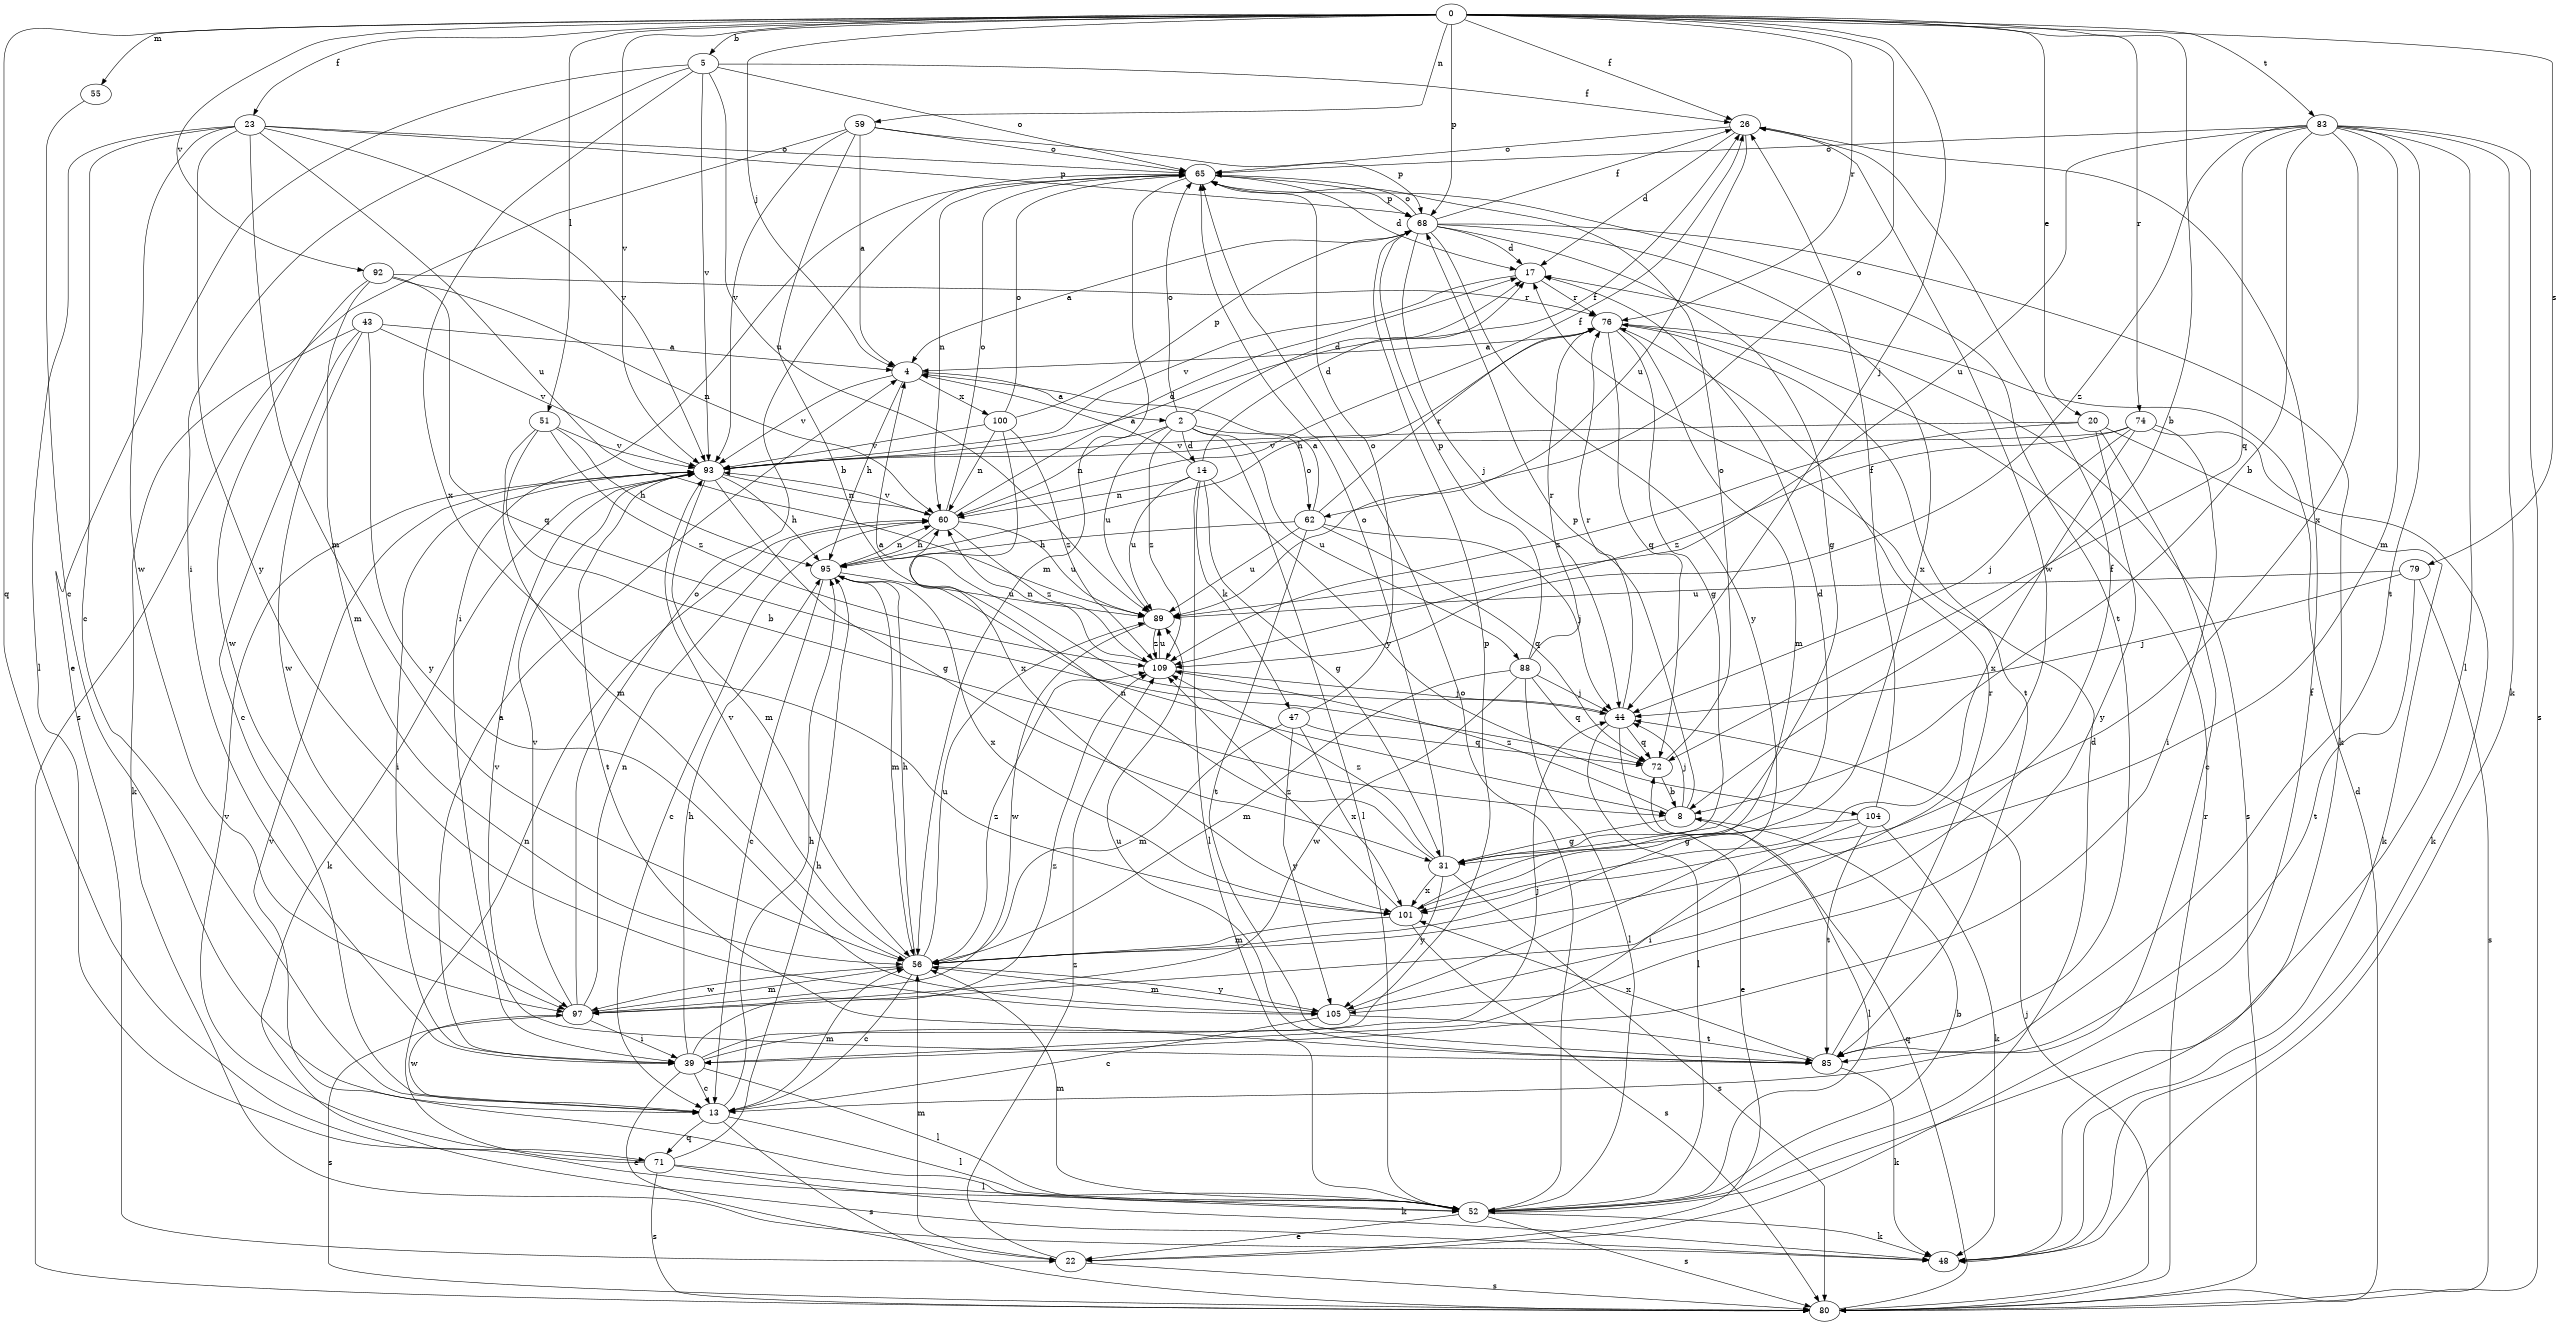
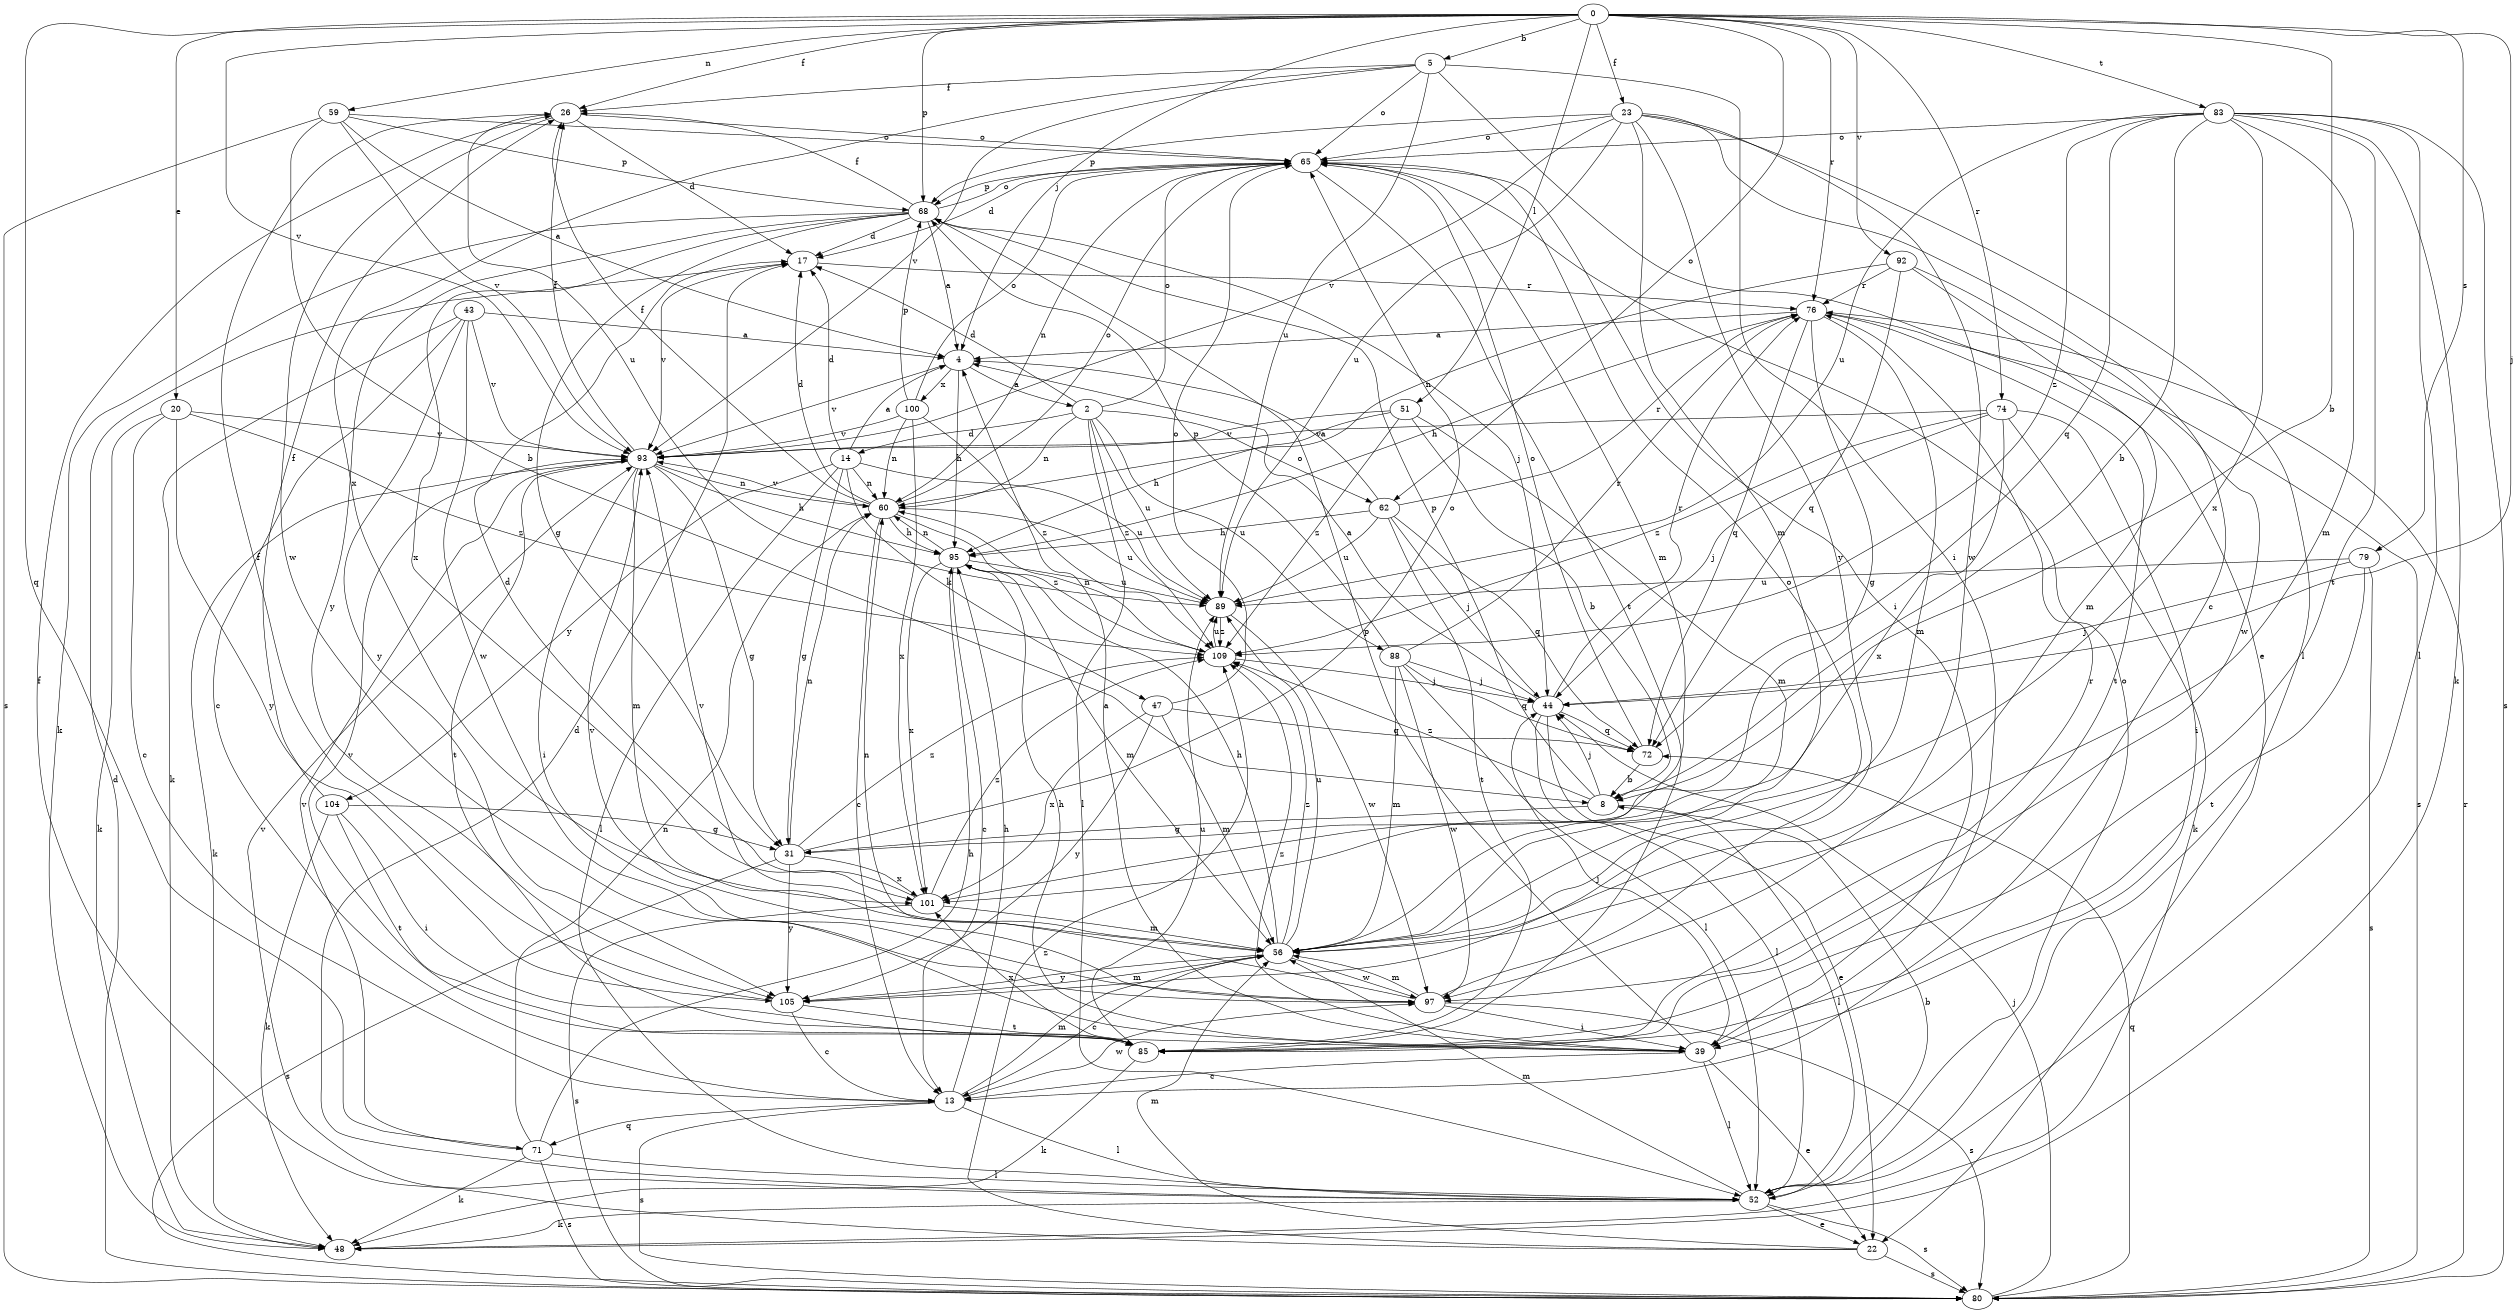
(96, 94) -> none
